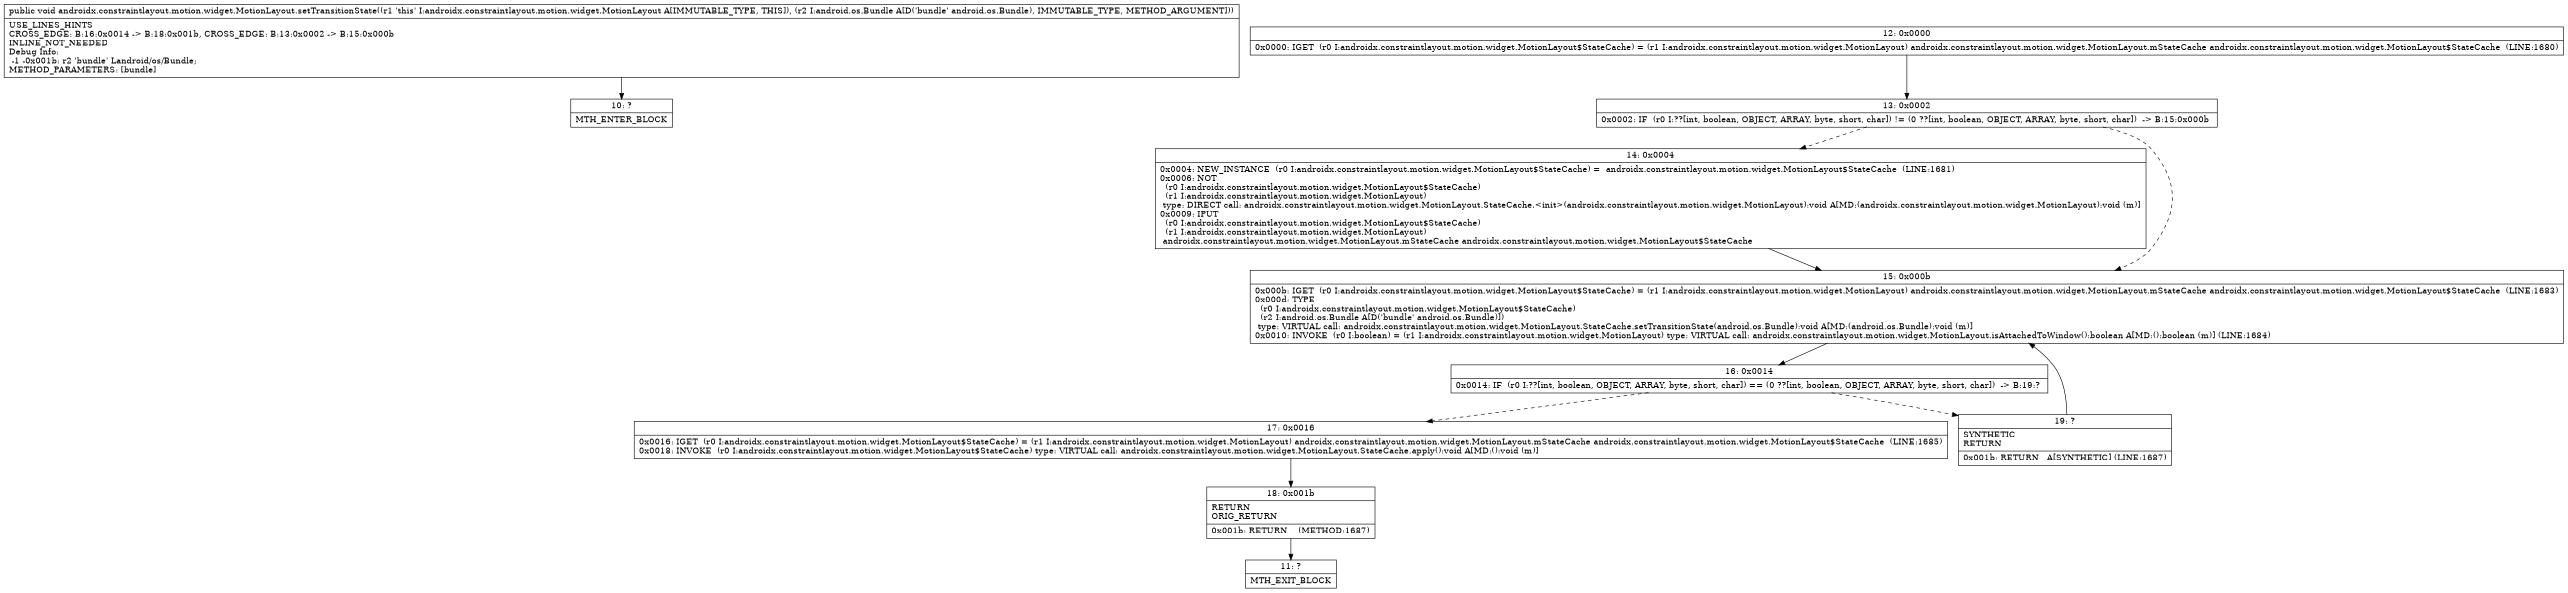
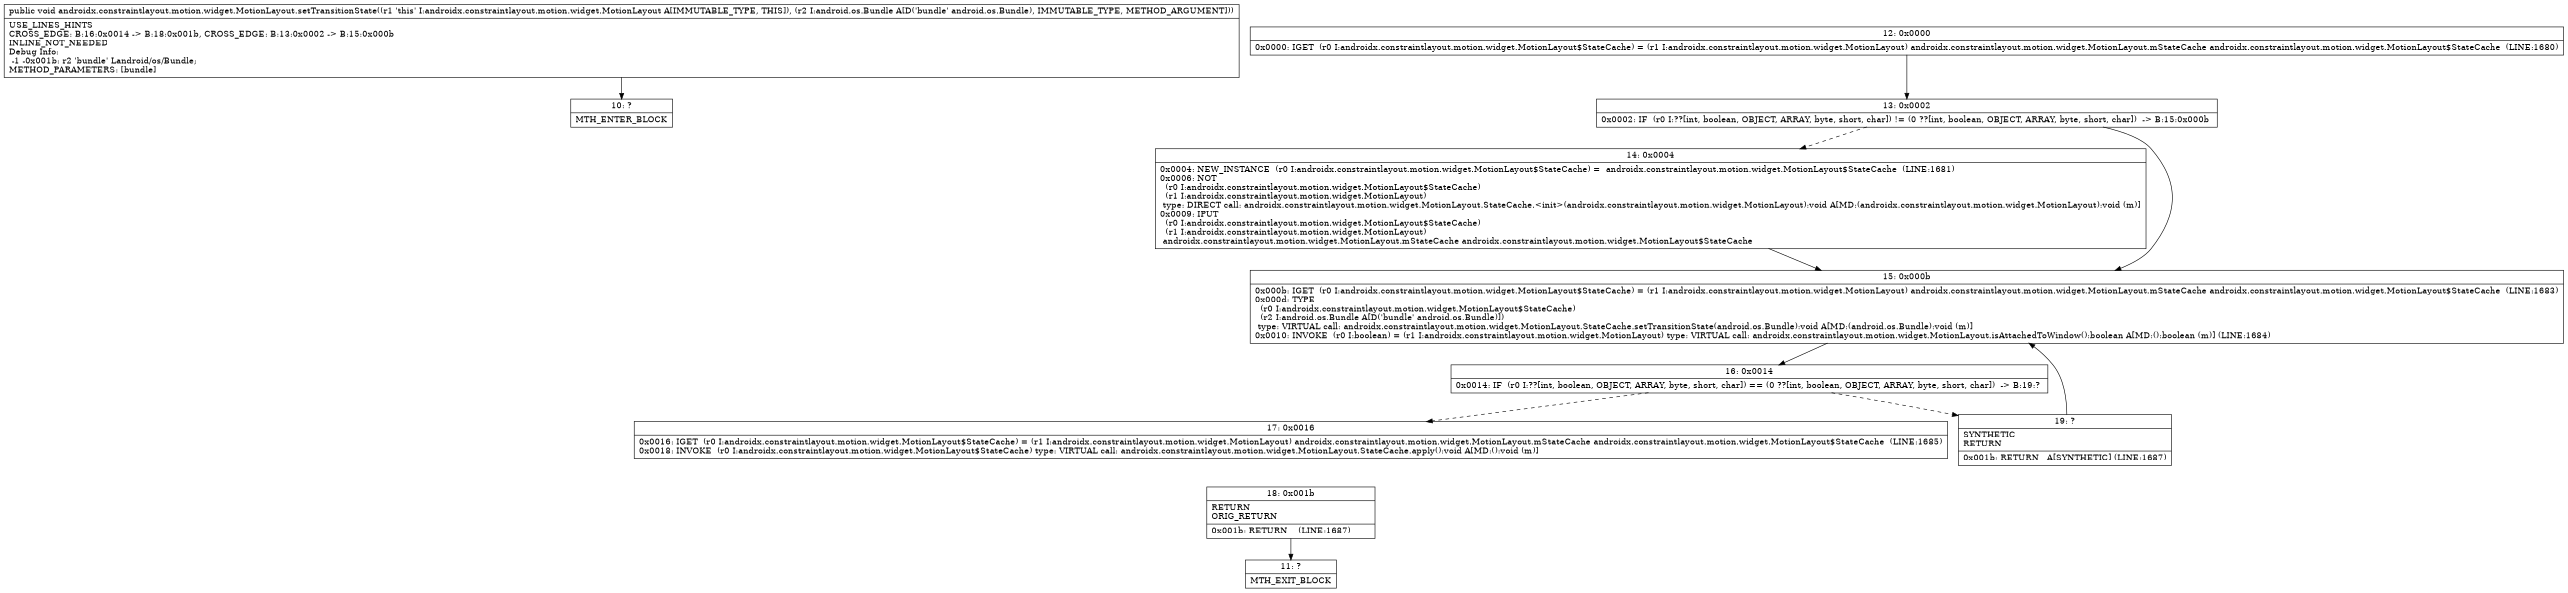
(2172, 190) -> (2172, 190)
(1291, 470) -> none
(1291, 531) -> (1281, 531)
